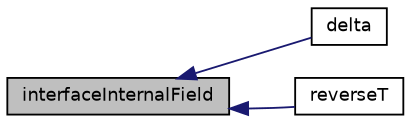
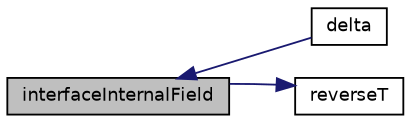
(272, 108) -> (253, 84)
